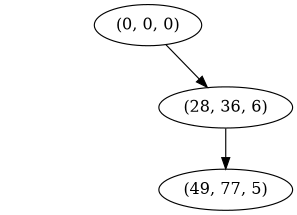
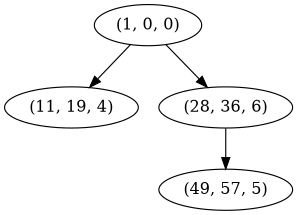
(148, 25) -> (148, 25)
none -> (71, 107)
(226, 190) -> (226, 190)
